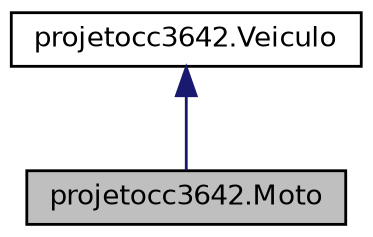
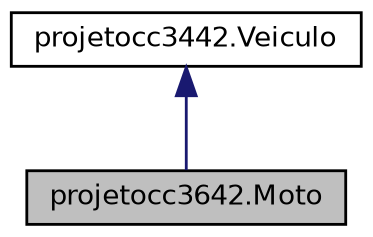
(186, 40) -> (186, 40)
